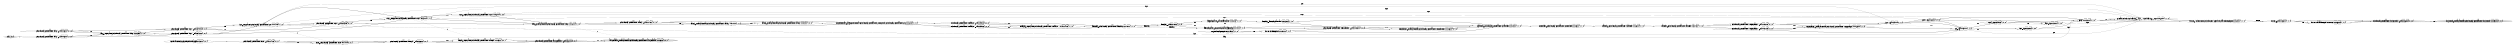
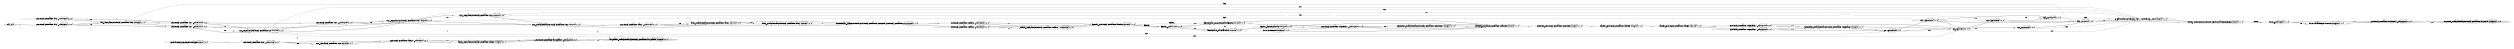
(1225, 32) -> none
